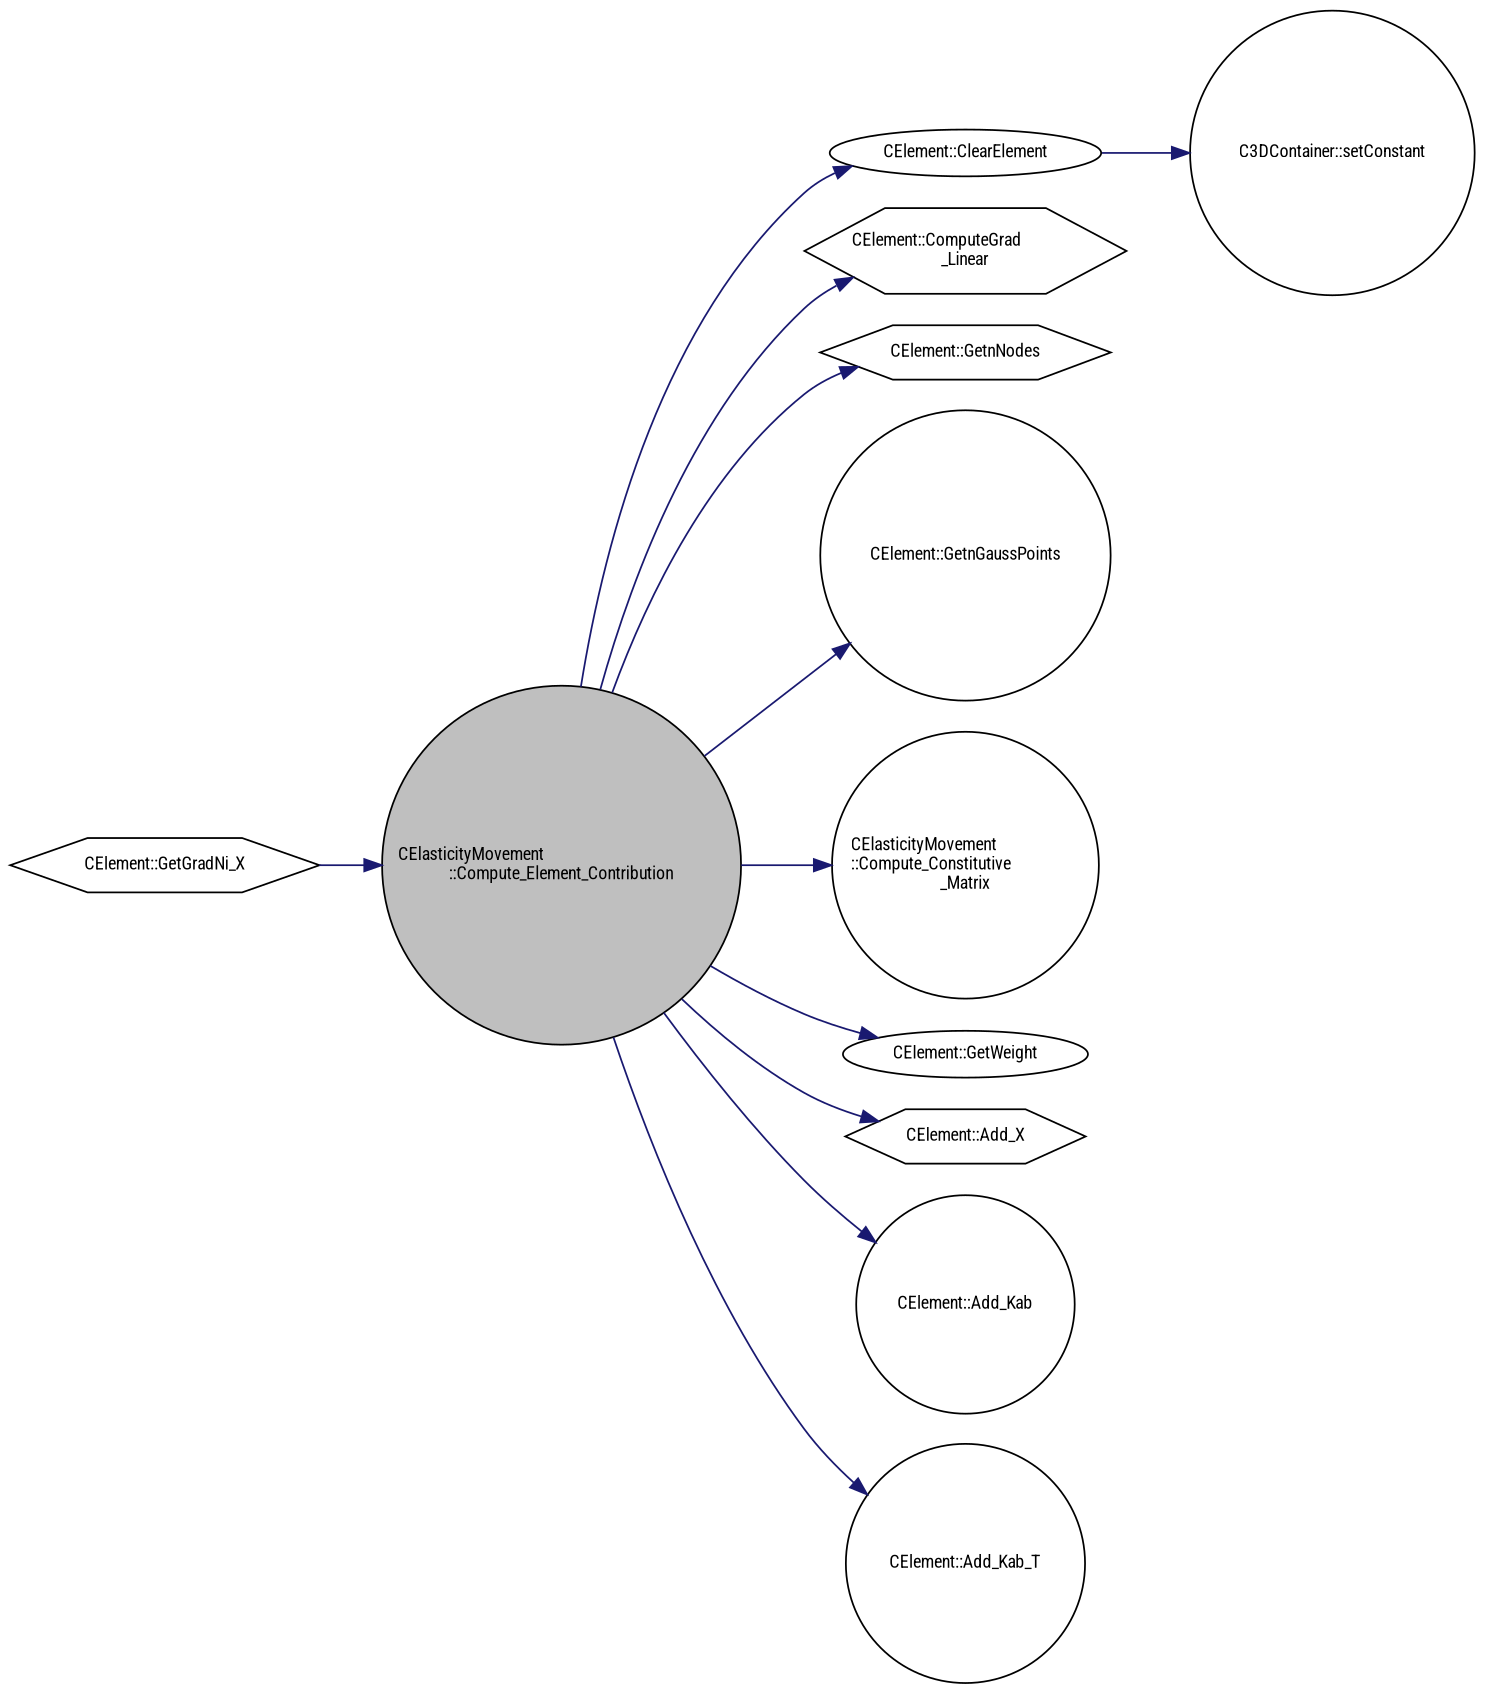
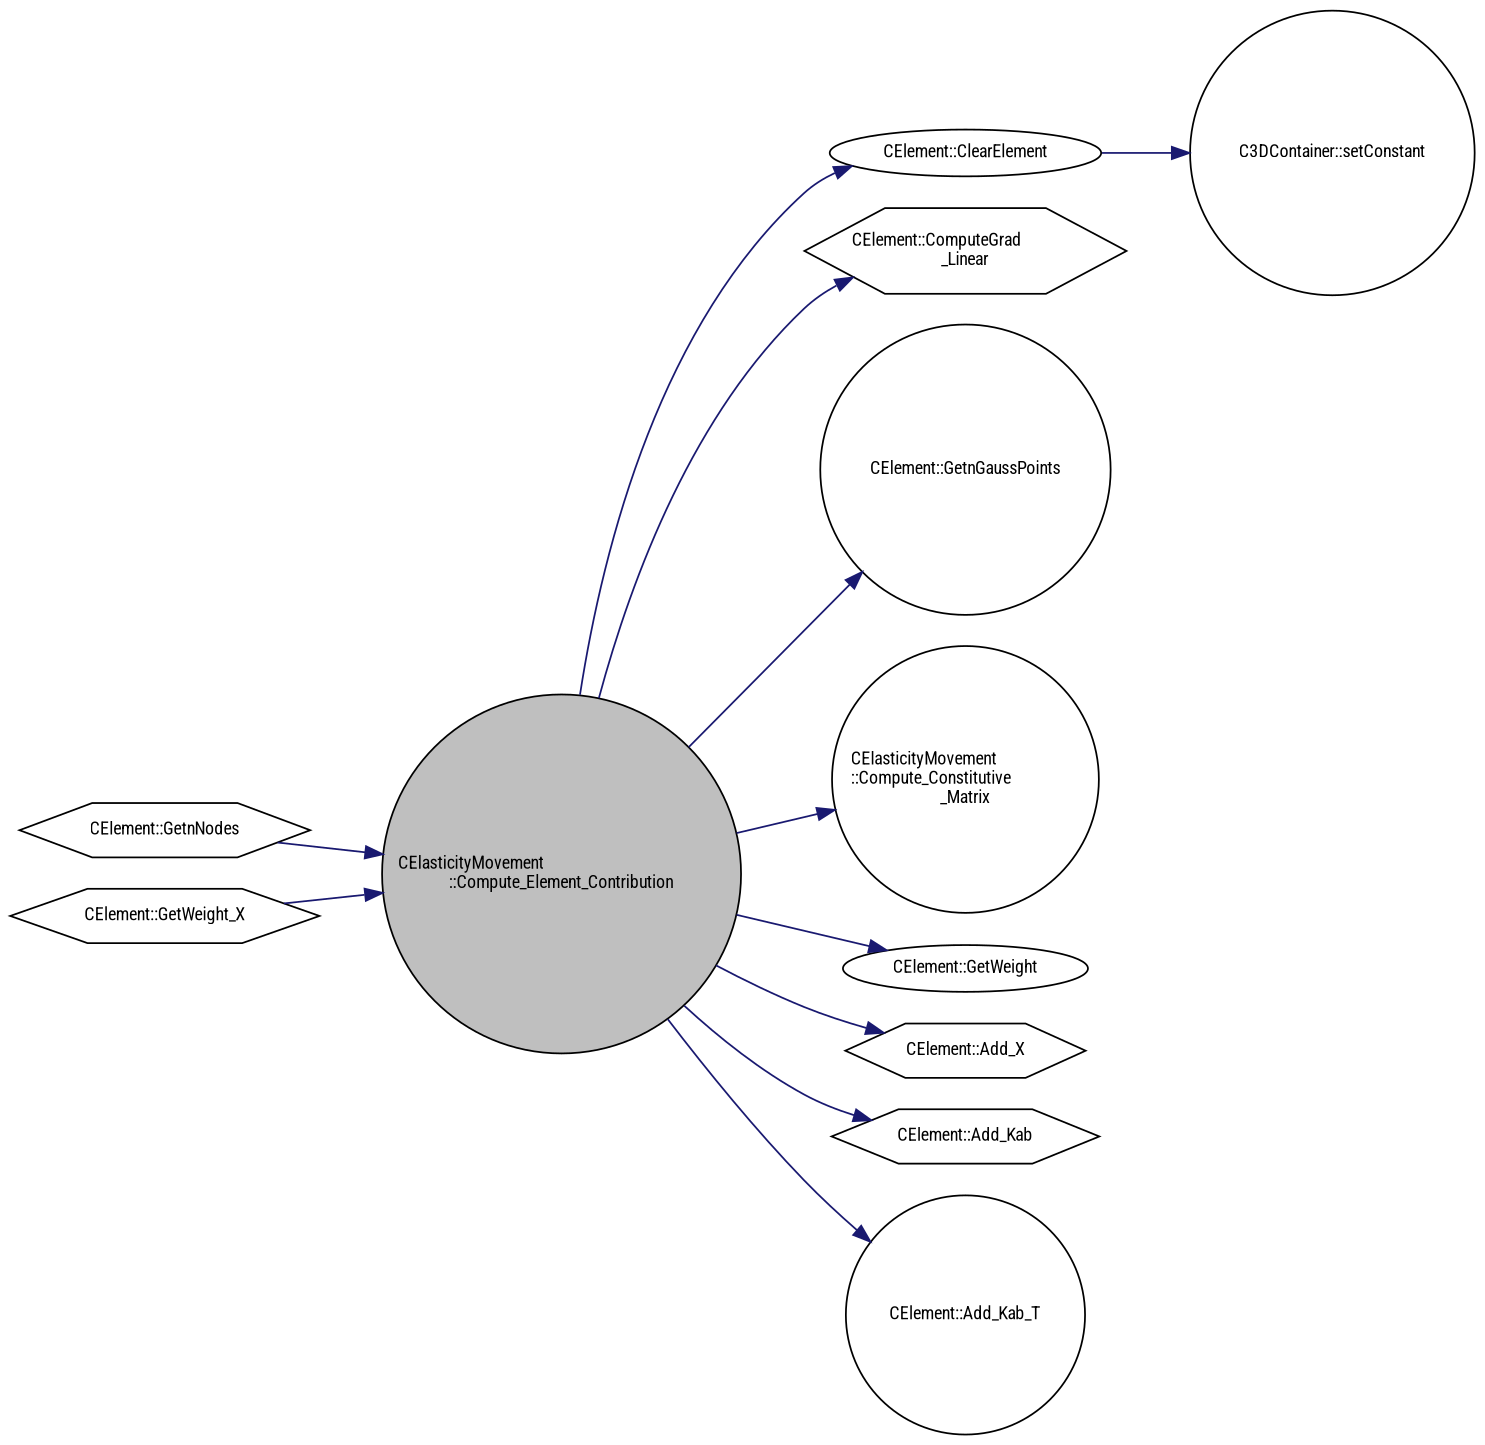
(701, 513) -> (321, 847)
(165, 865) -> (165, 916)
(965, 1304) -> (965, 1136)
